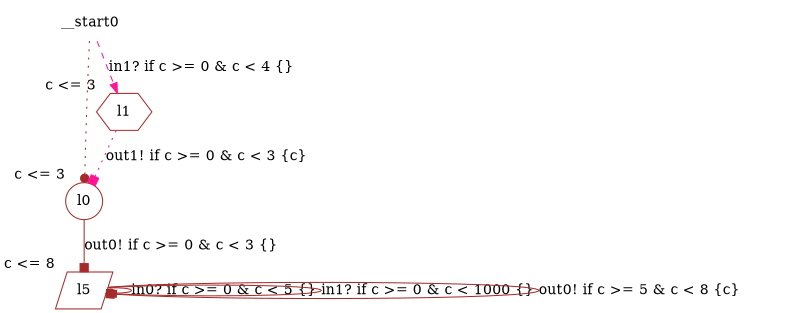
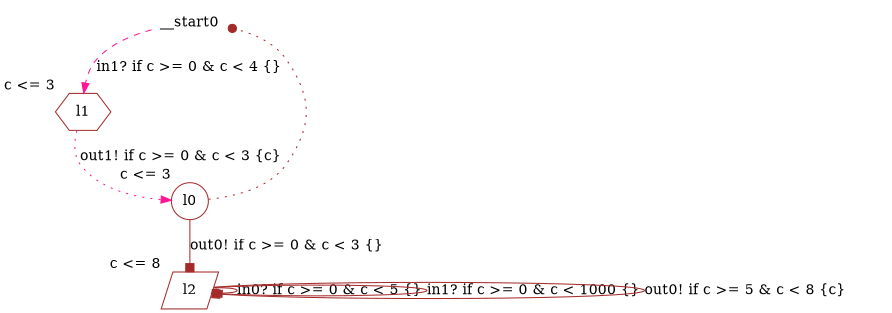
(87, 108) -> (305, 126)
(106, 152) -> (101, 183)
(84, 290) -> (190, 290)
